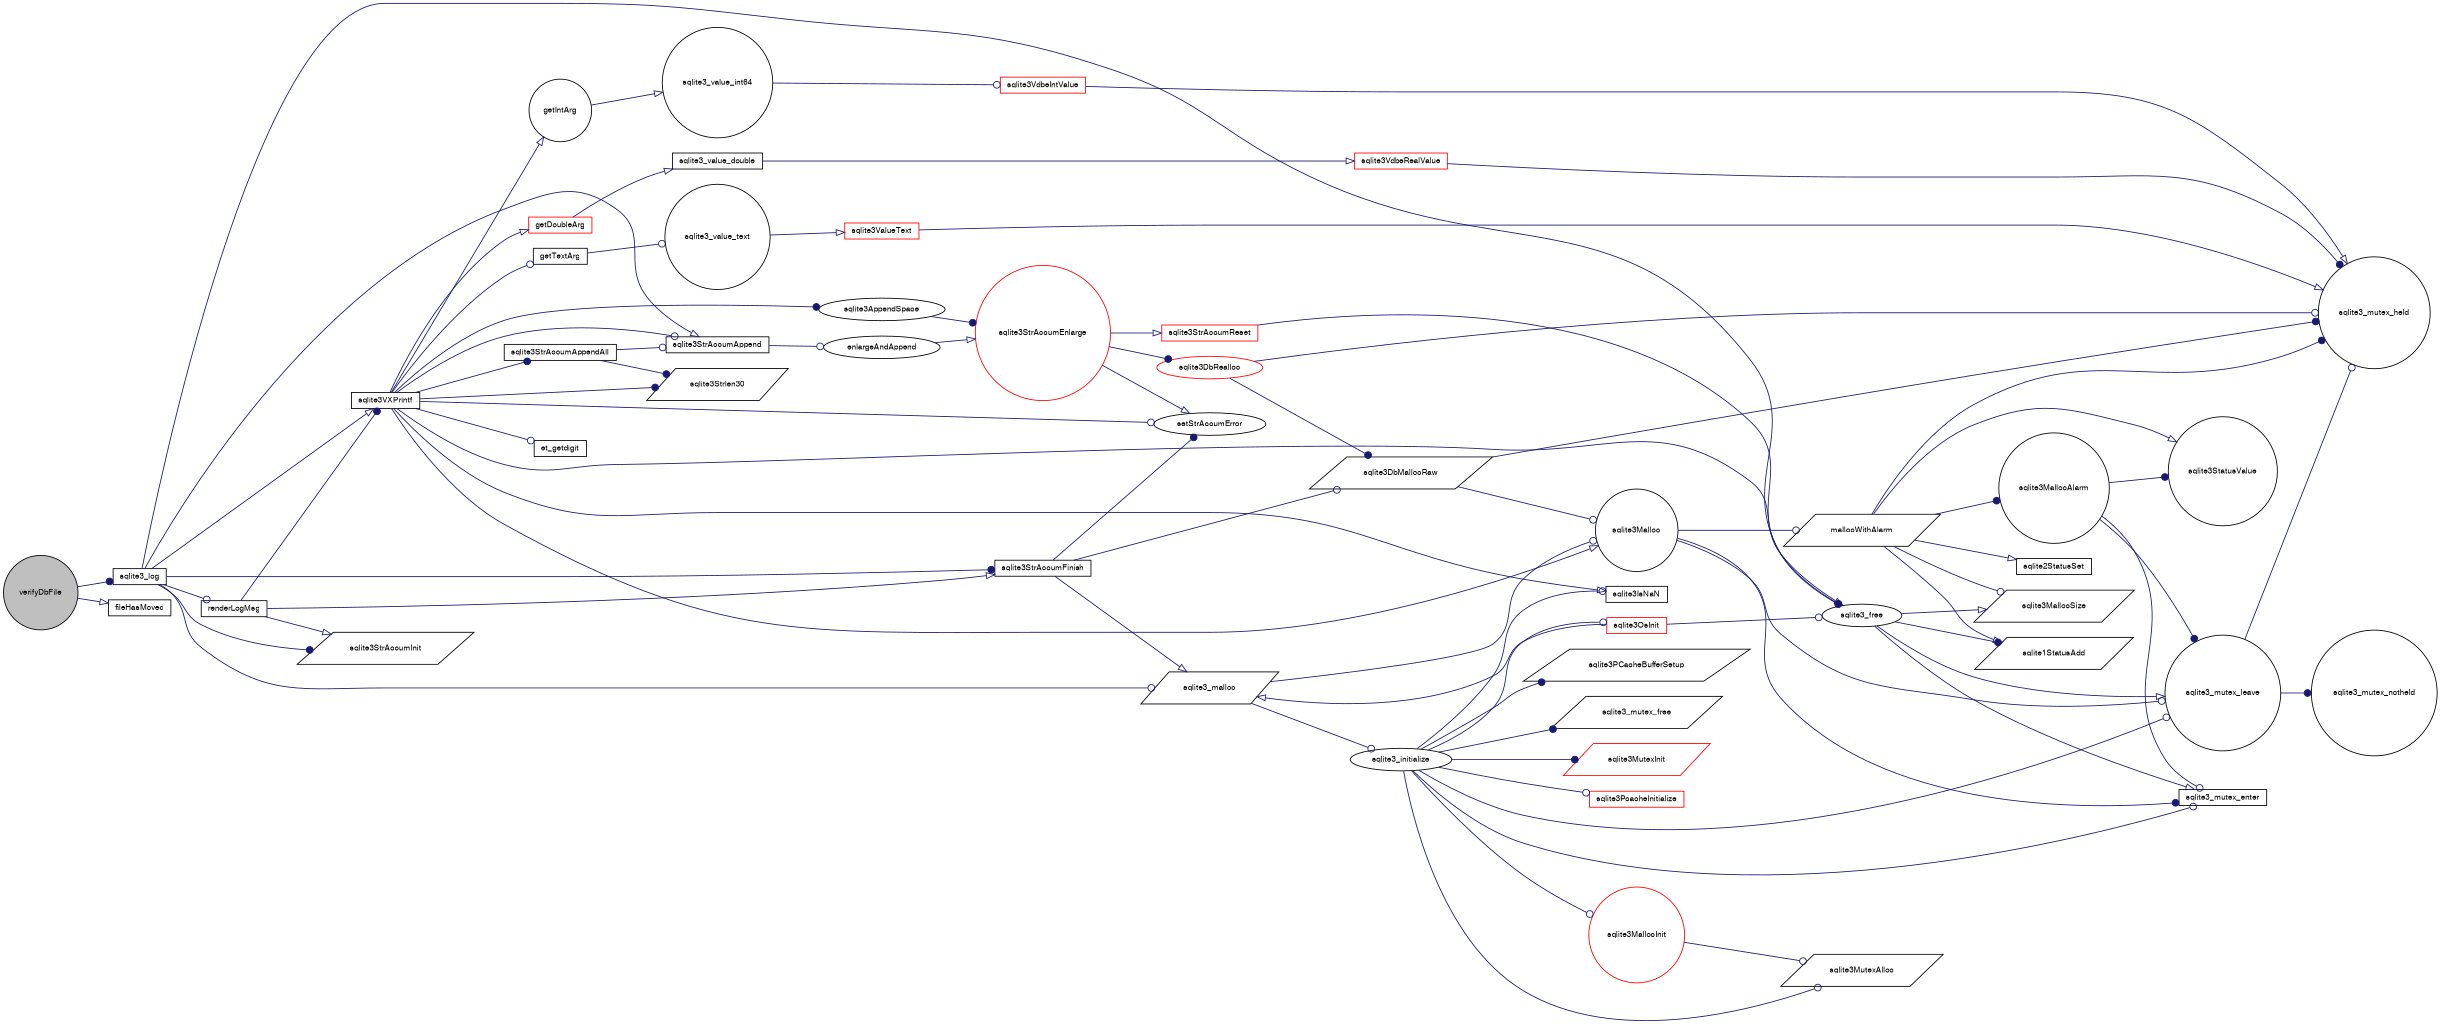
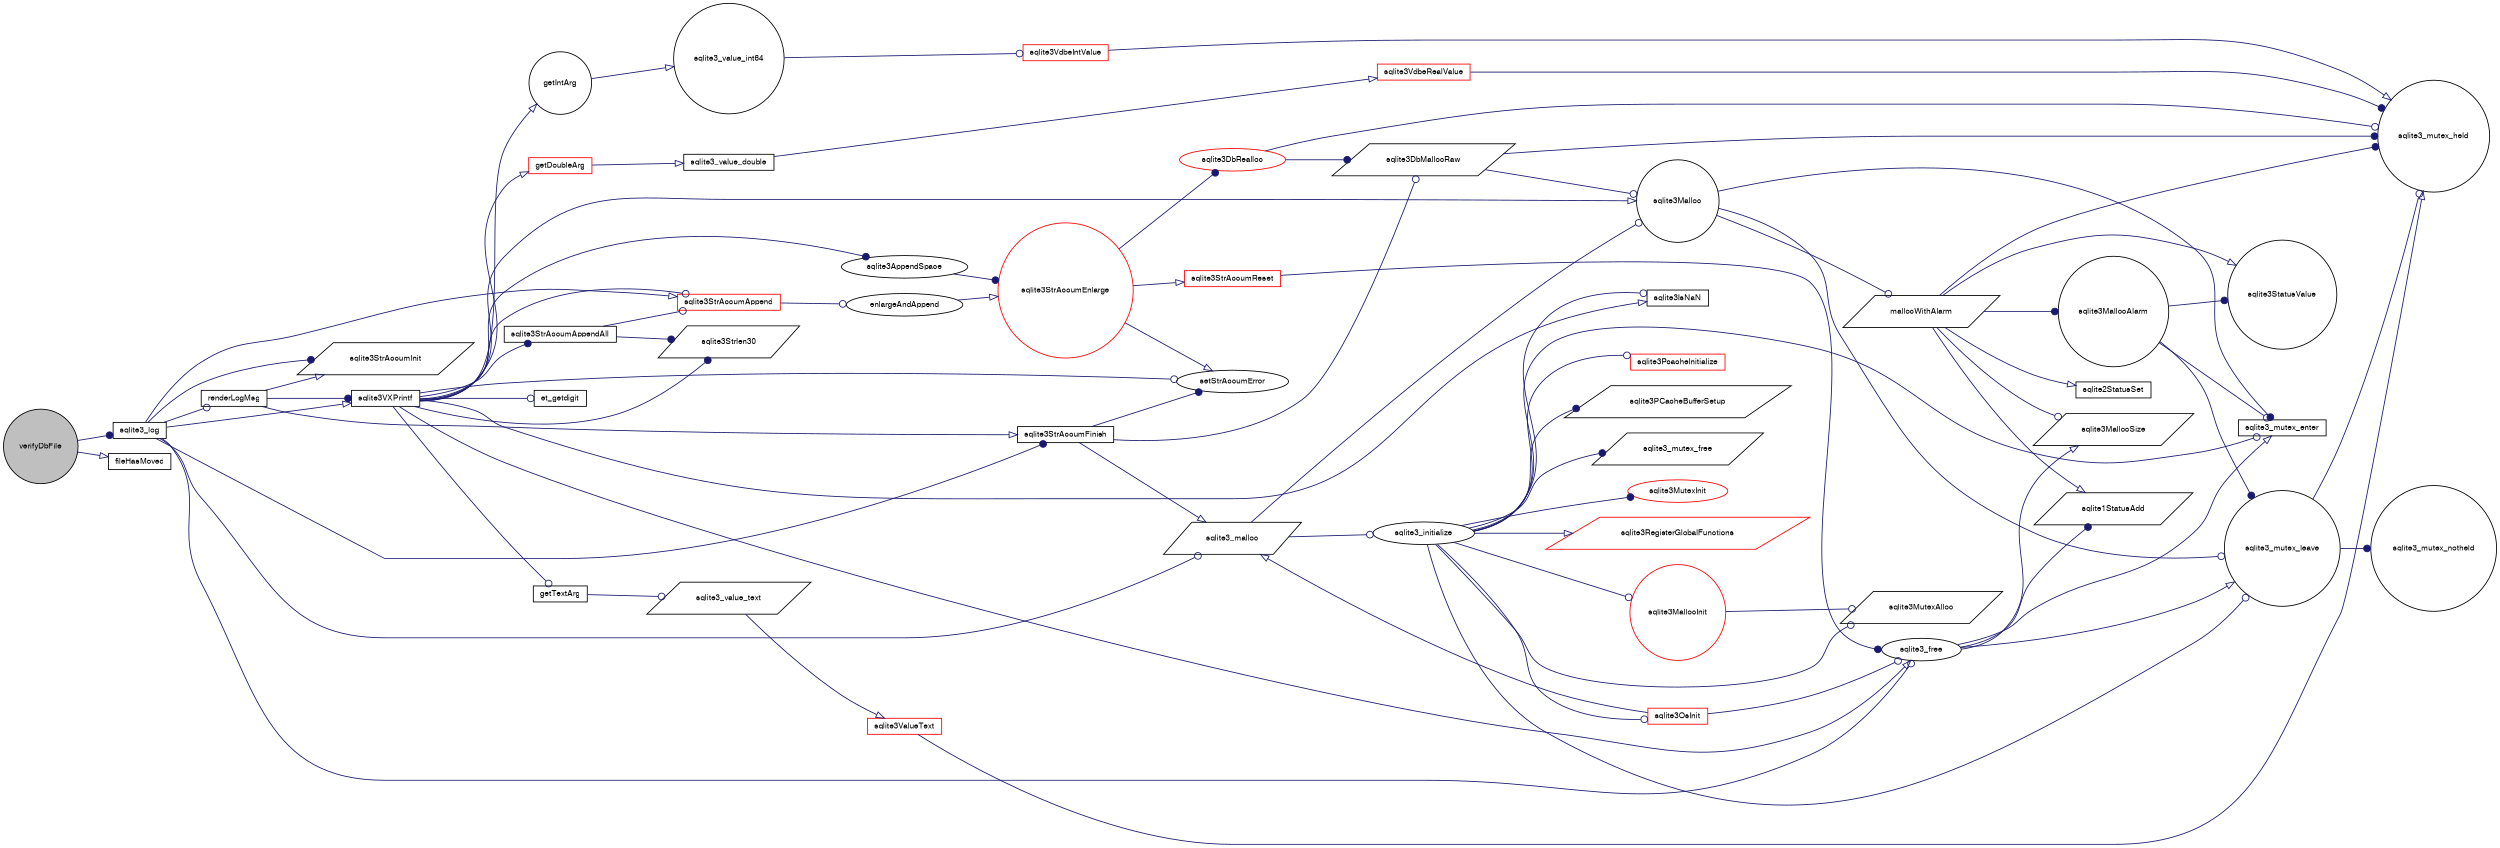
(718, 237) -> (729, 598)
(718, 345) -> (729, 302)
none -> (1678, 533)
(1637, 760) -> (1678, 491)
